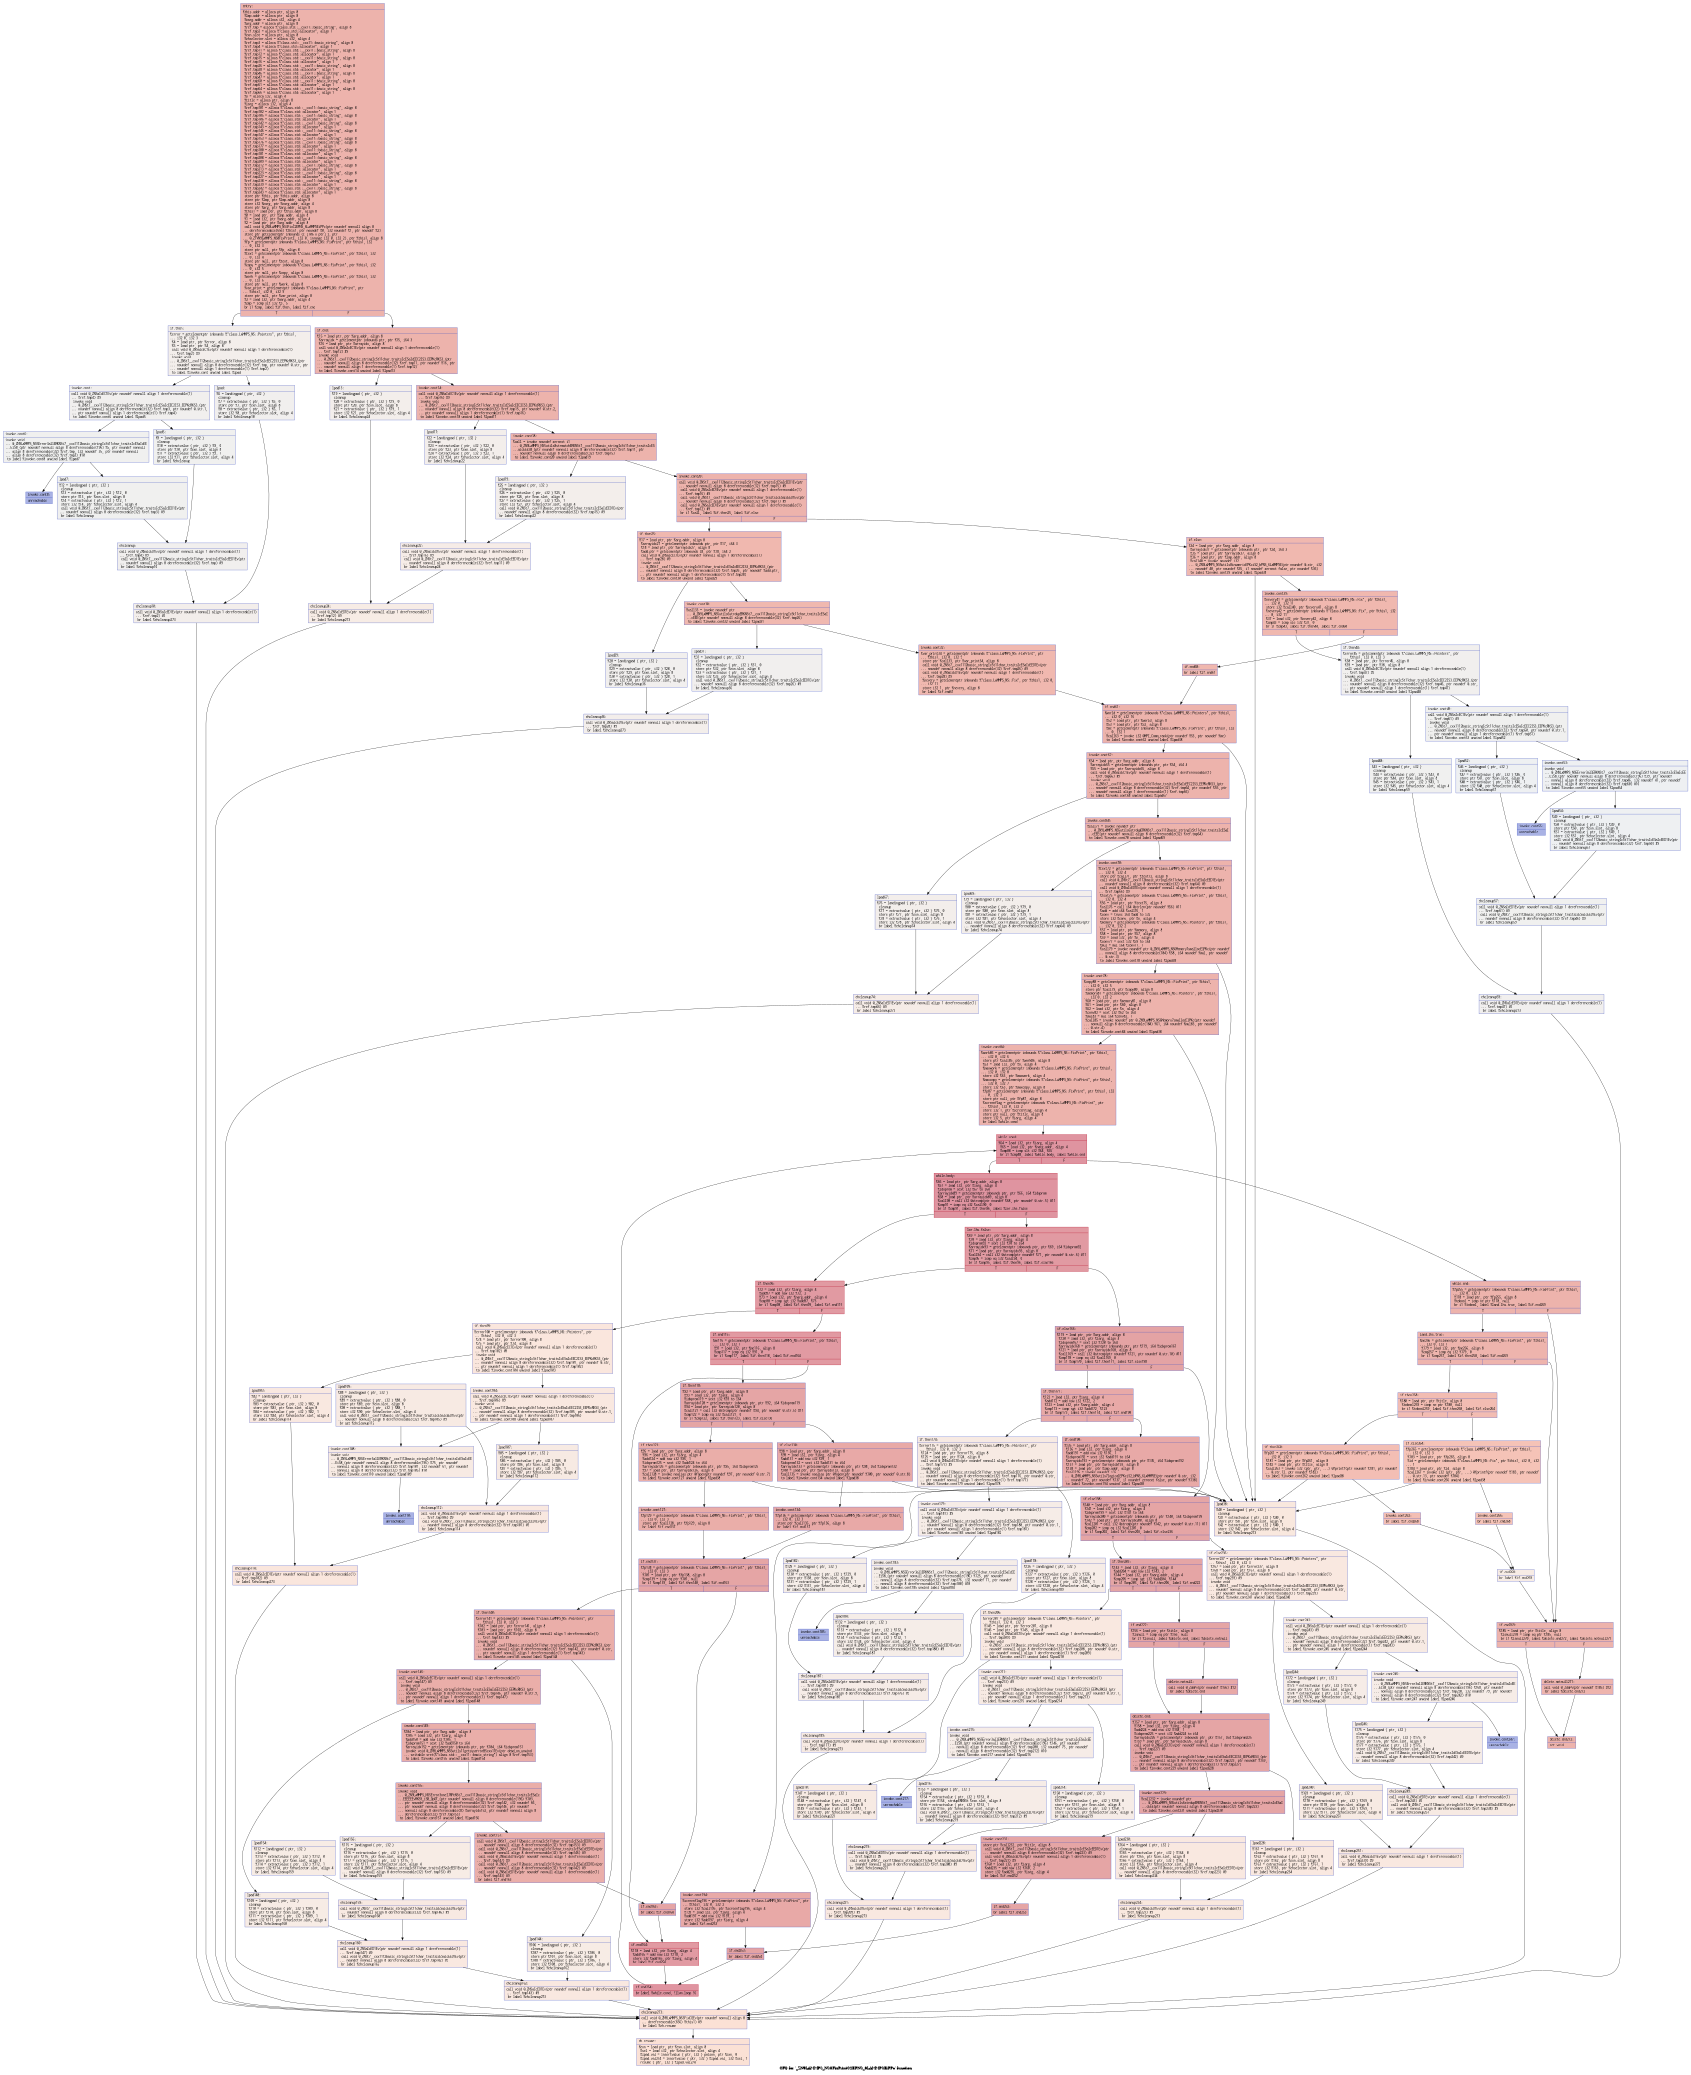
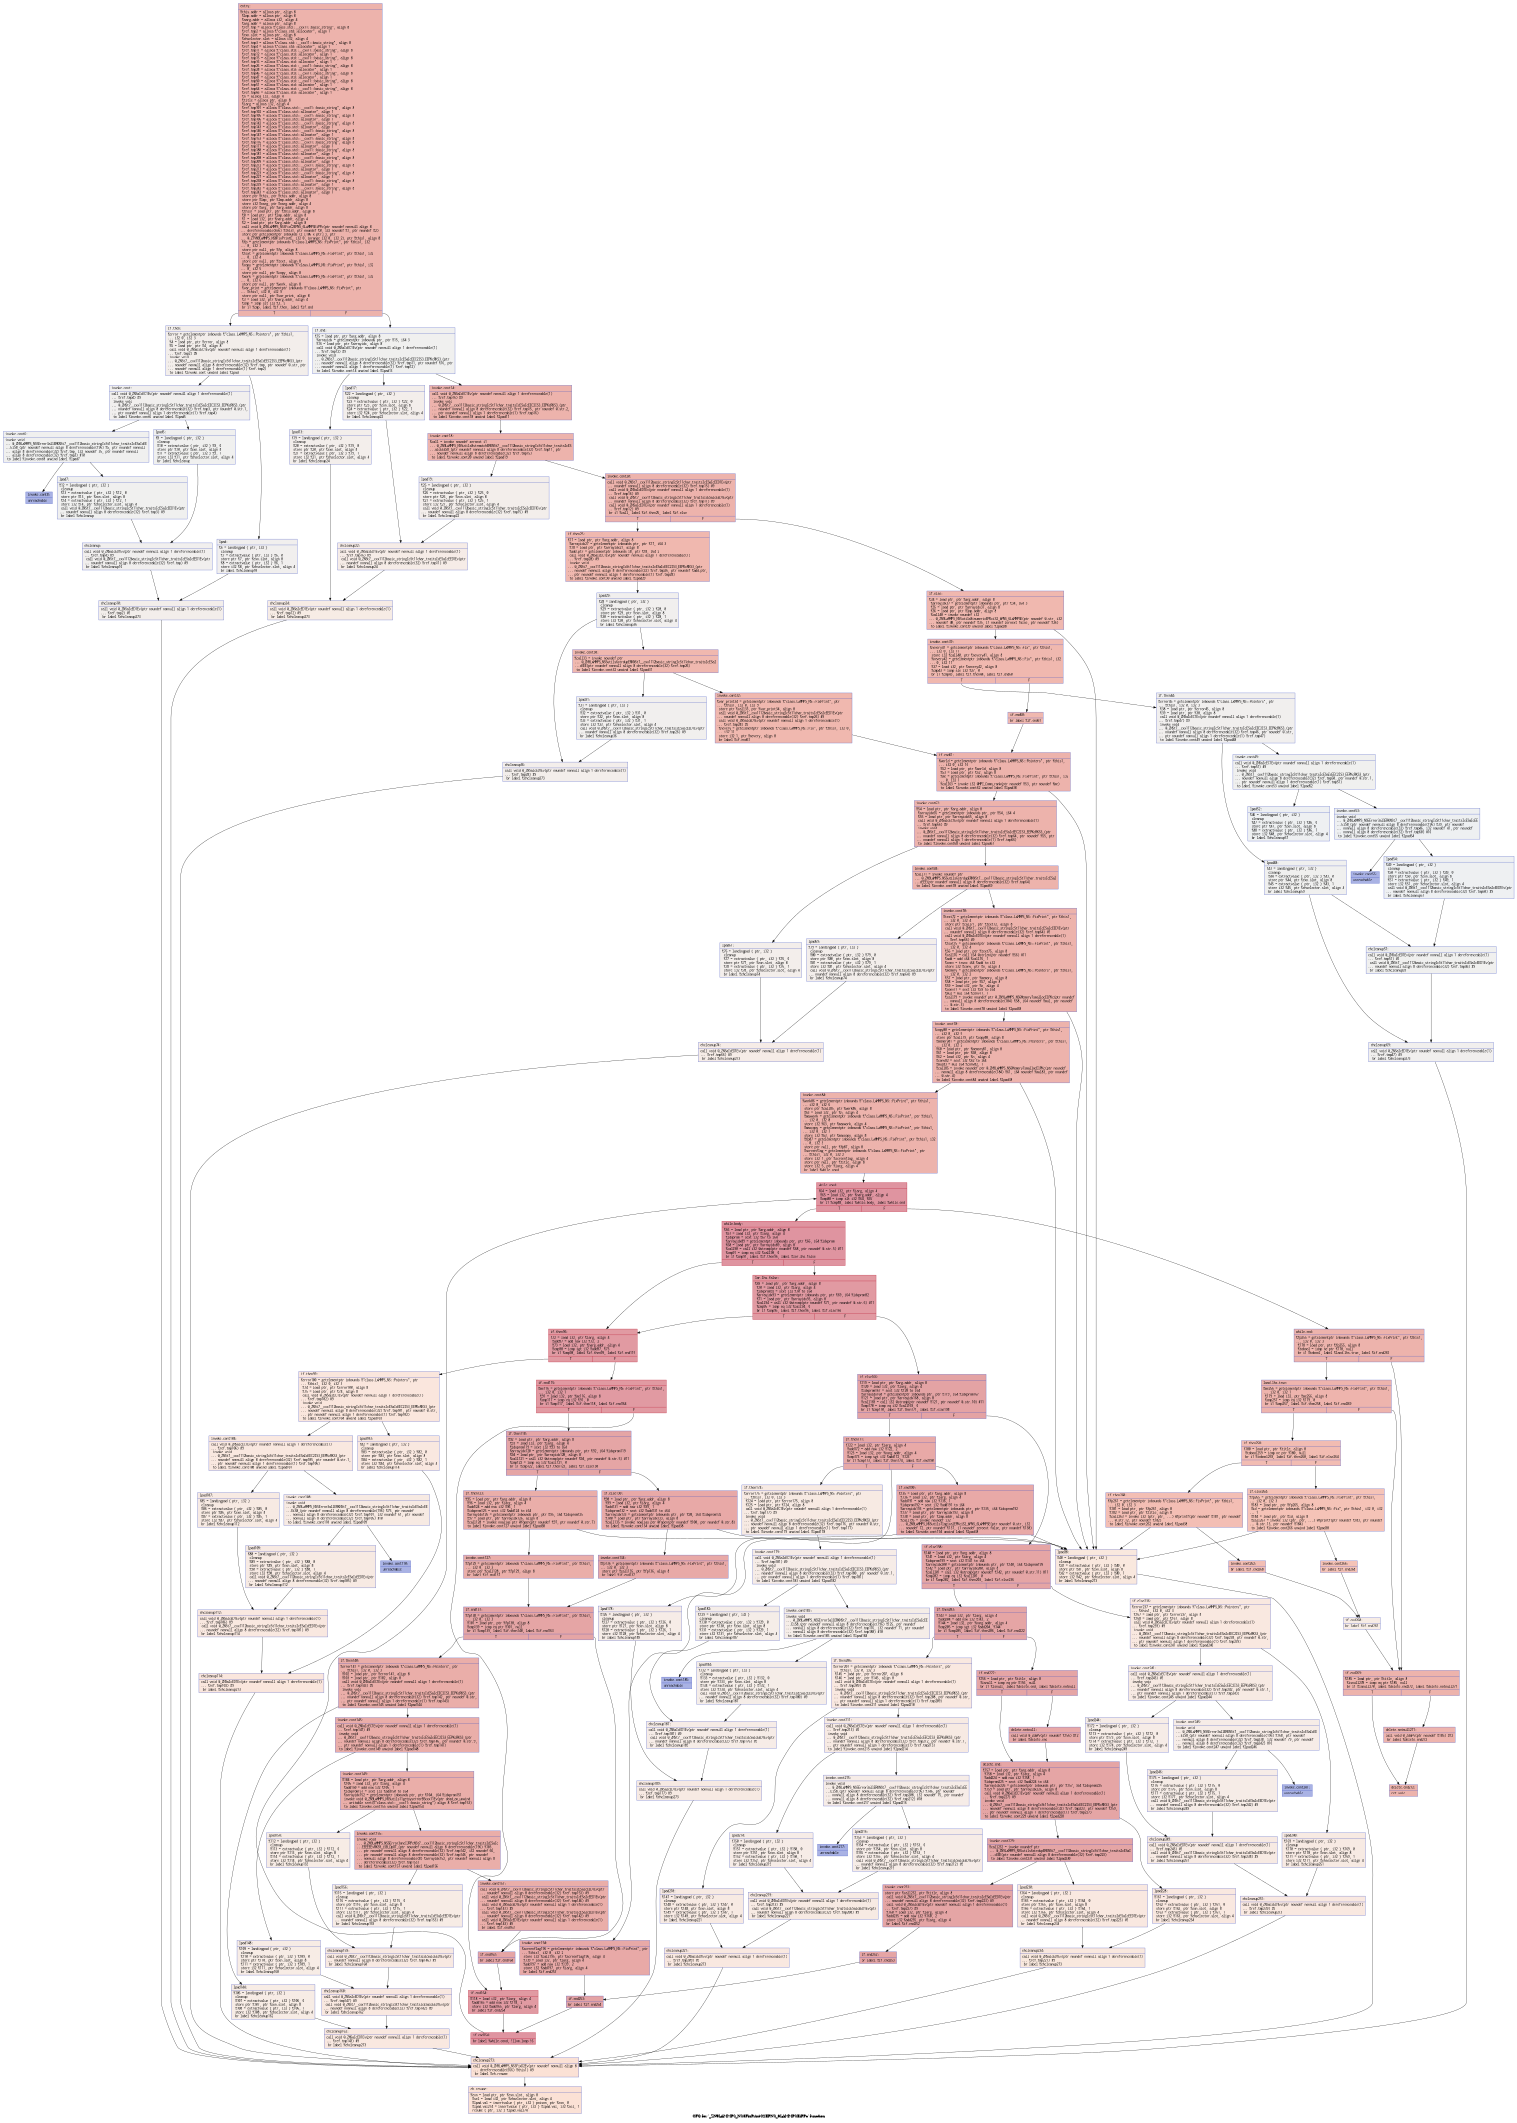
(386, 351) -> (384, 351)
(477, 424) -> (384, 378)
(738, 591) -> (642, 637)
(1513, 846) -> (1370, 920)
(356, 1423) -> (268, 1585)
(401, 1435) -> (337, 1534)
(1072, 1519) -> (823, 1541)
(960, 1801) -> (888, 1849)
none -> (357, 1821)
